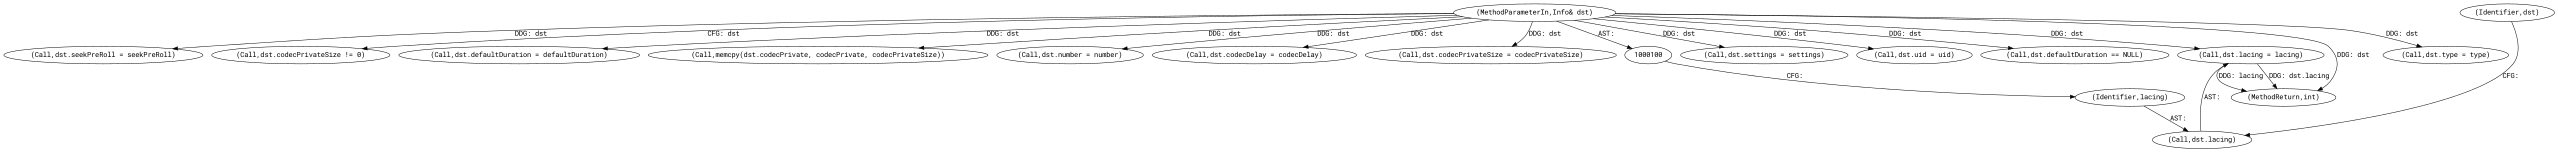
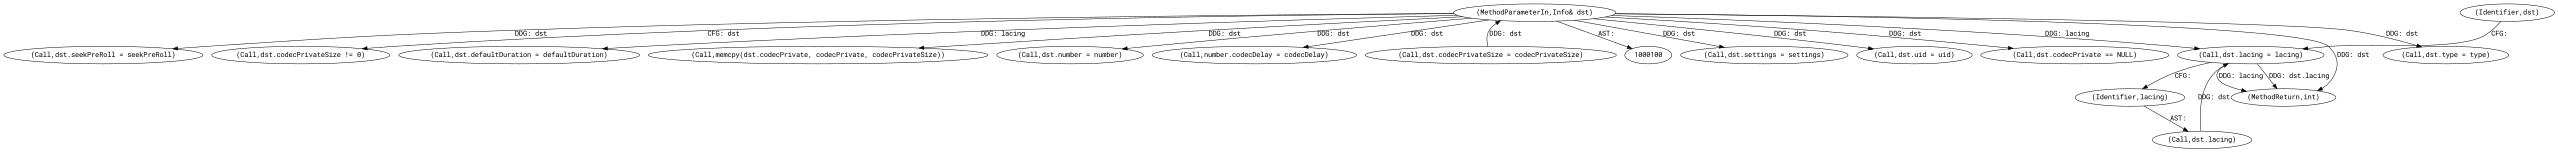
(1003, 34) -> (1003, 34)
(1527, 34) -> (1488, 33)
(2067, 34) -> (2067, 34)
(1254, 55) -> (1254, 55)
(2075, 55) -> (2075, 55)
(1867, 87) -> (2178, 72)
(2214, 98) -> (2214, 98)
(2408, 109) -> (2403, 46)
